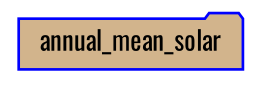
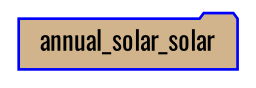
(131, 44) -> (128, 44)
